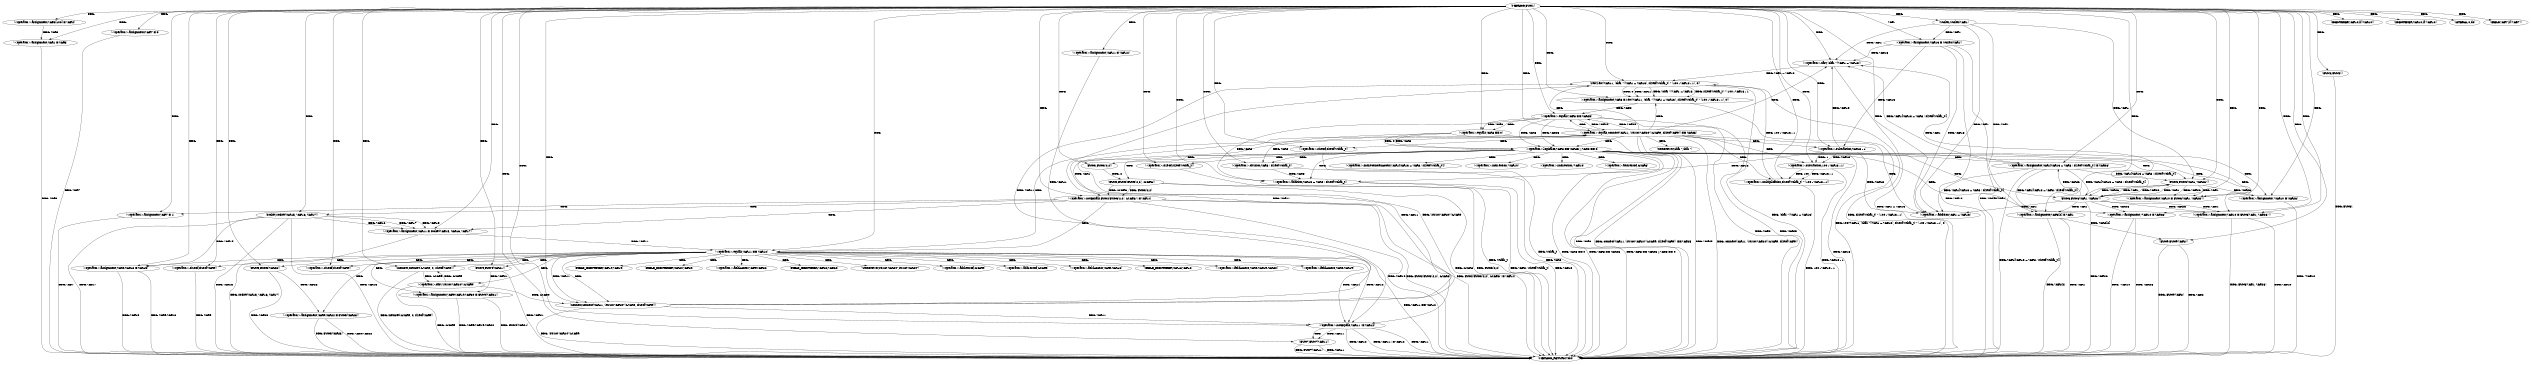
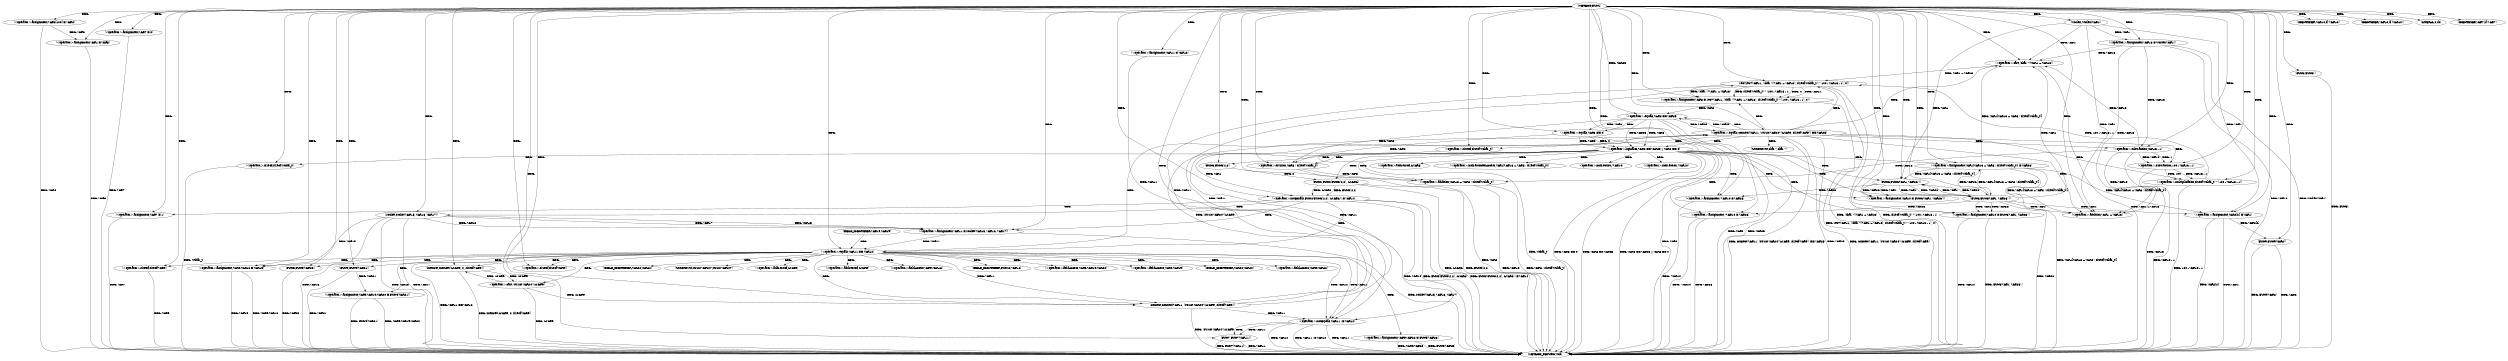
(1892, 22) -> (2130, 22)
(2506, 22) -> (2478, 22)
(1539, 63) -> (1617, 63)
(1349, 125) -> (1458, 133)
(671, 260) -> (858, 241)
(1168, 268) -> (997, 268)
(300, 288) -> none
none -> (619, 353)
